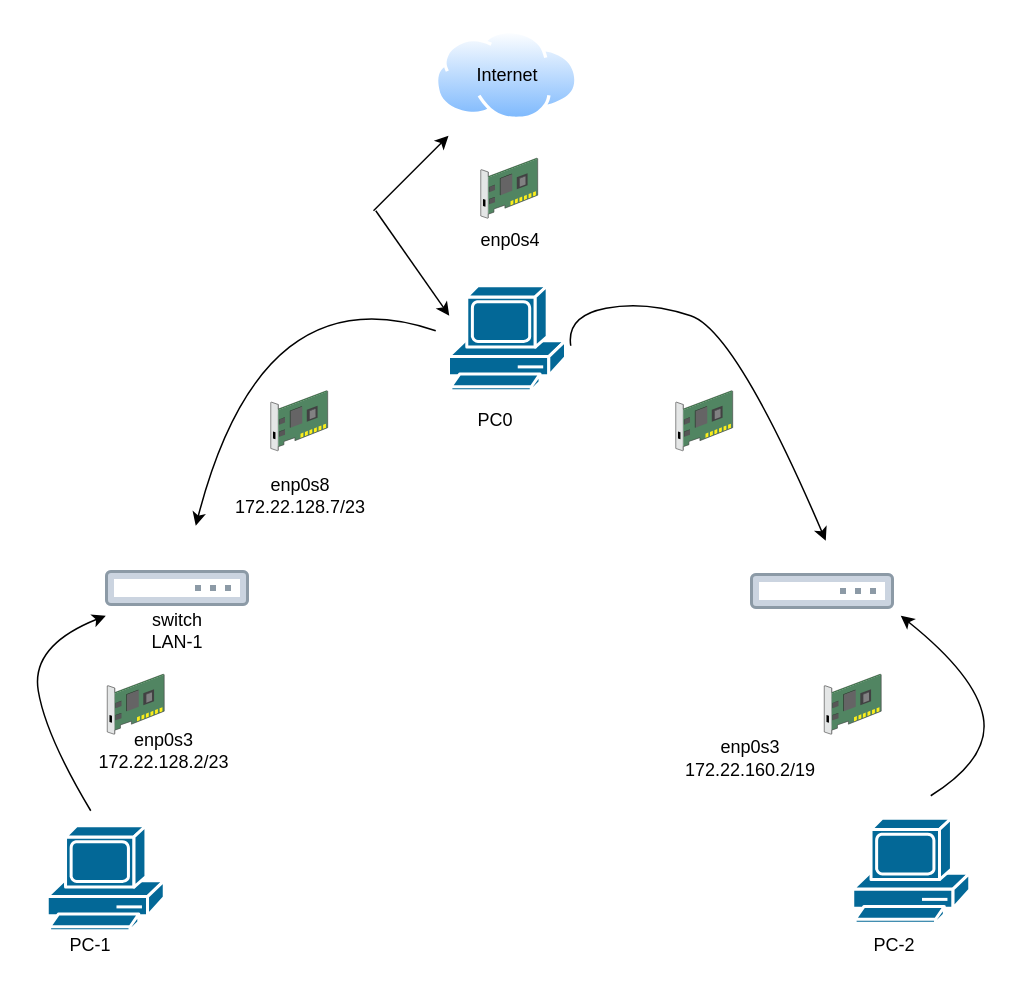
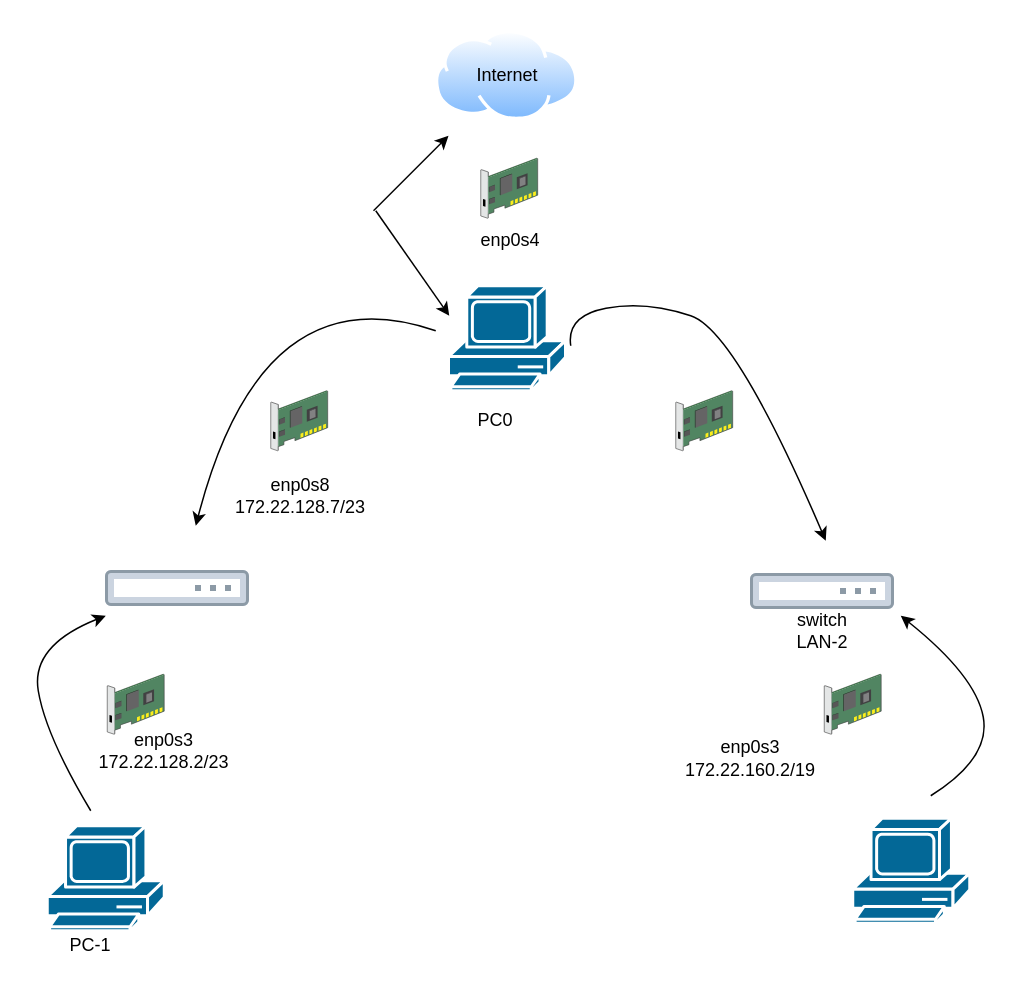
(178, 631) -> none
none -> (823, 631)
(895, 946) -> none
